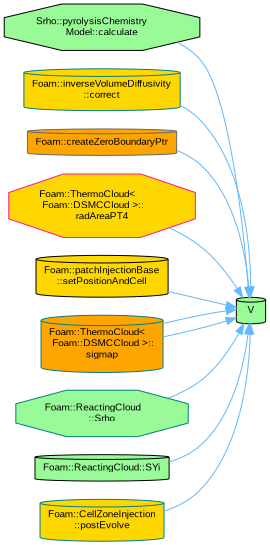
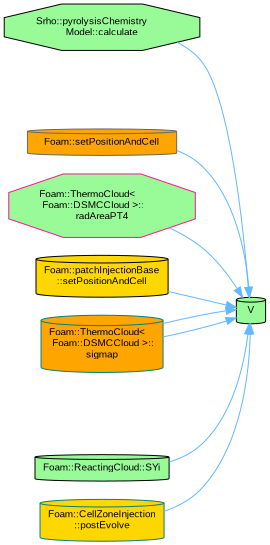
(102, 90) -> none
(102, 142) -> (102, 142)
(102, 206) -> (102, 206)
(102, 413) -> none
